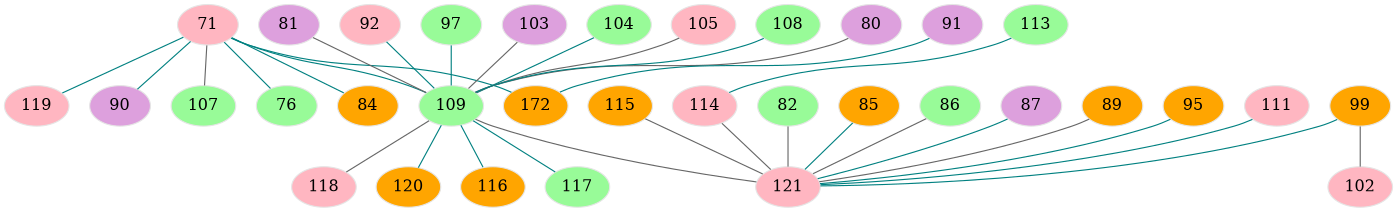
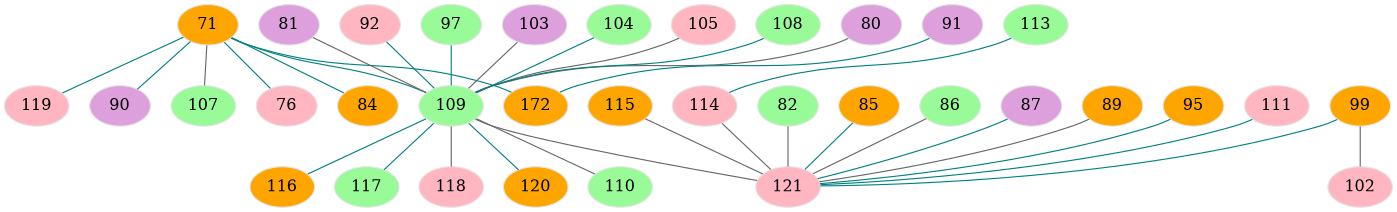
(208, 25) -> (208, 25)
(287, 106) -> (287, 106)
none -> (620, 187)
